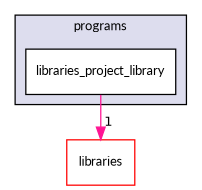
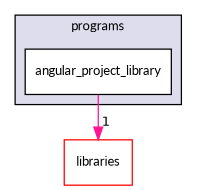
(101, 72) -> (98, 72)
